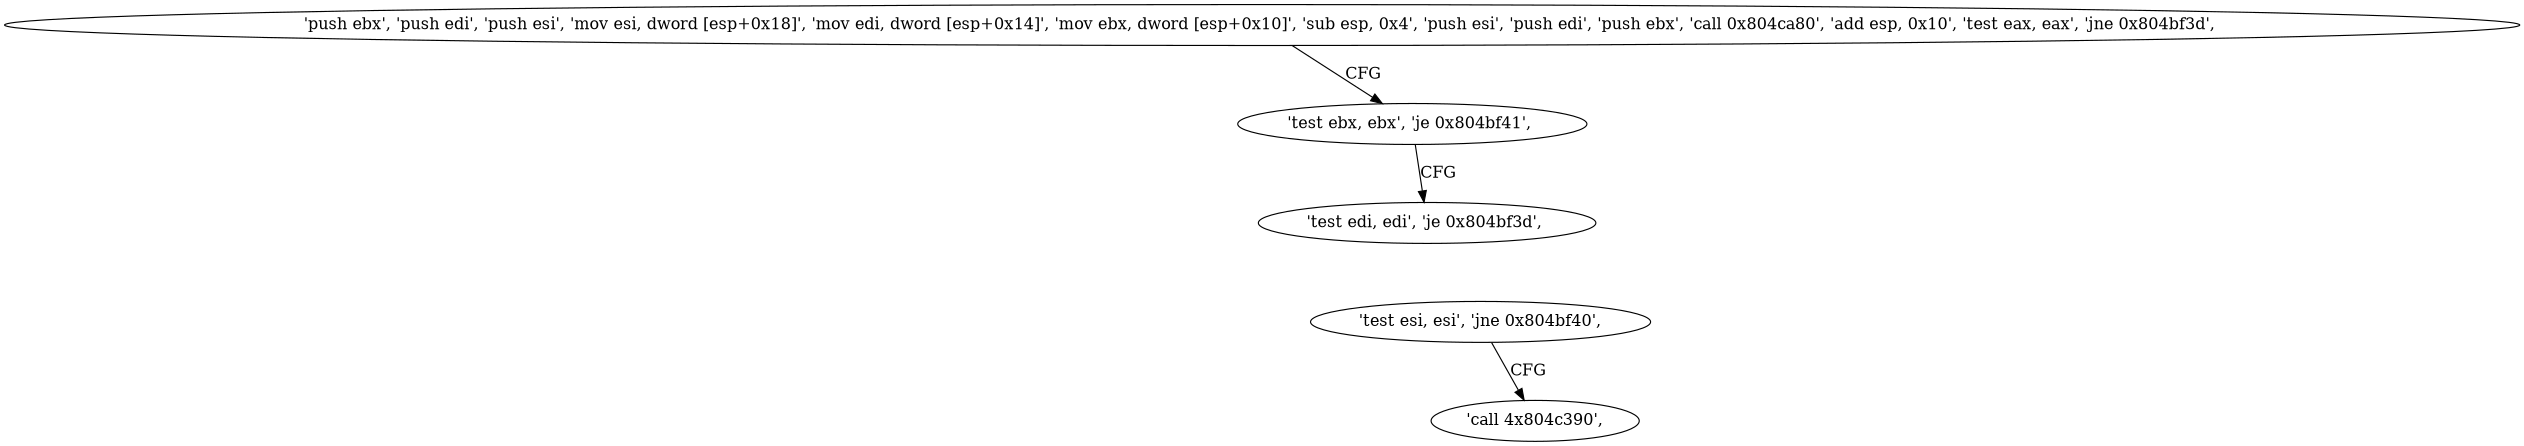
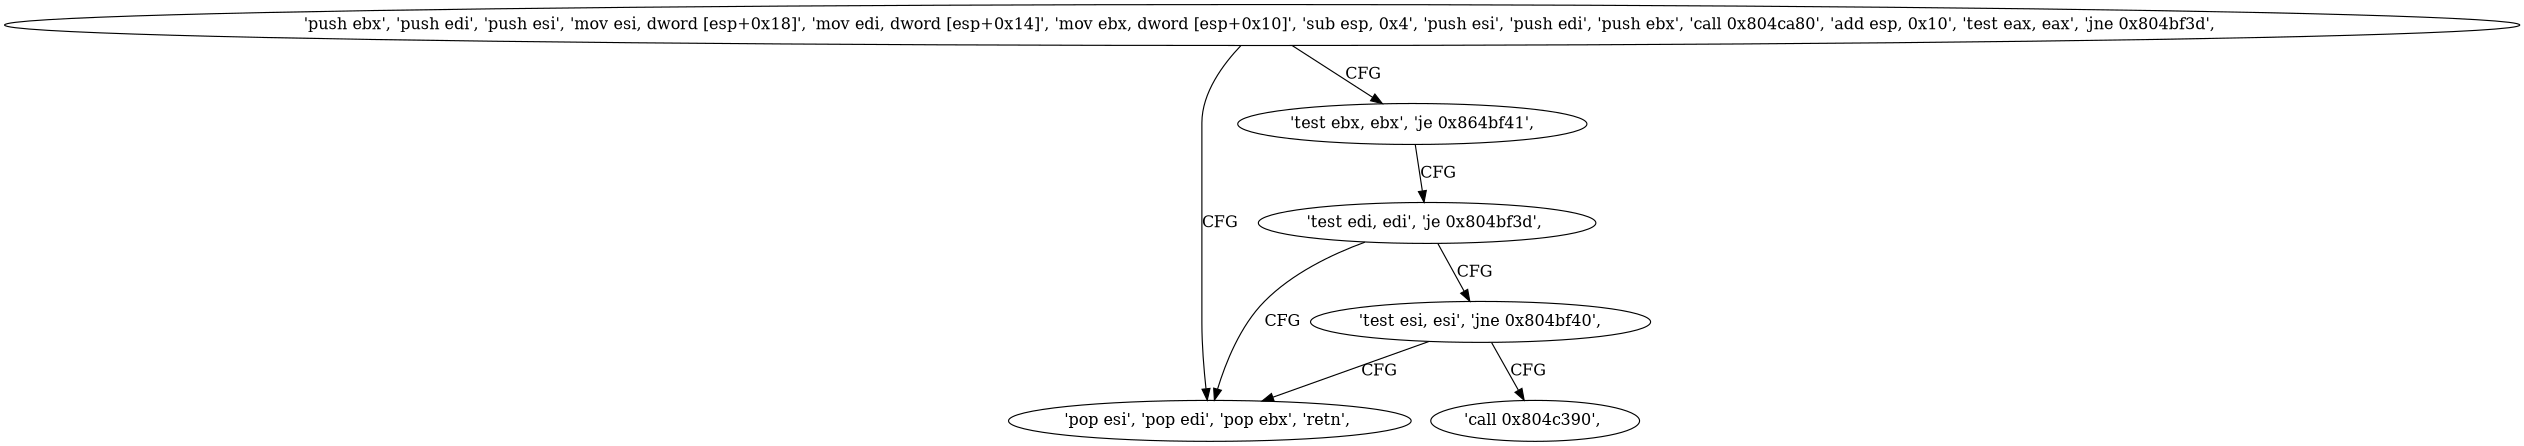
(1412, 124) -> (1412, 124)
none -> (1451, 267)
none -> (1210, 421)
(1535, 421) -> (1535, 421)
